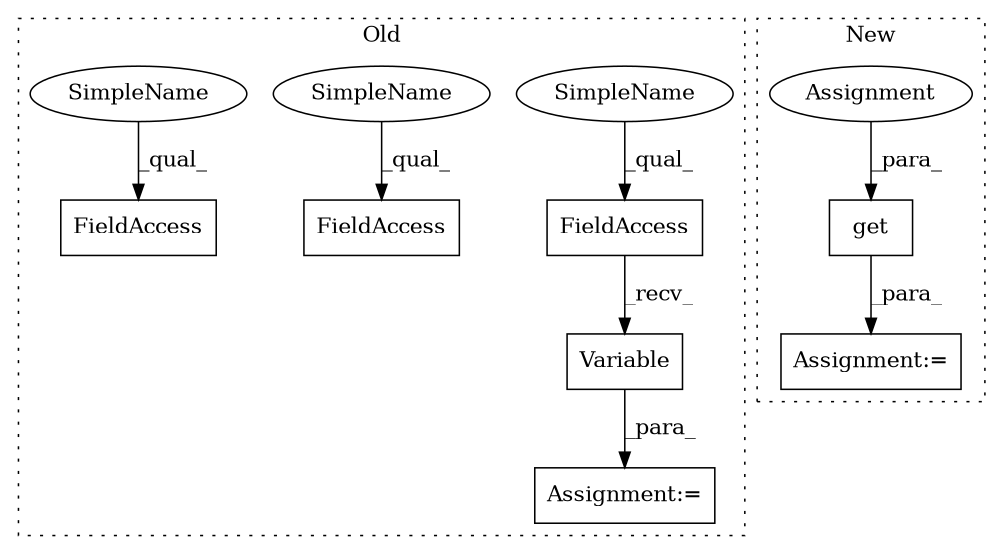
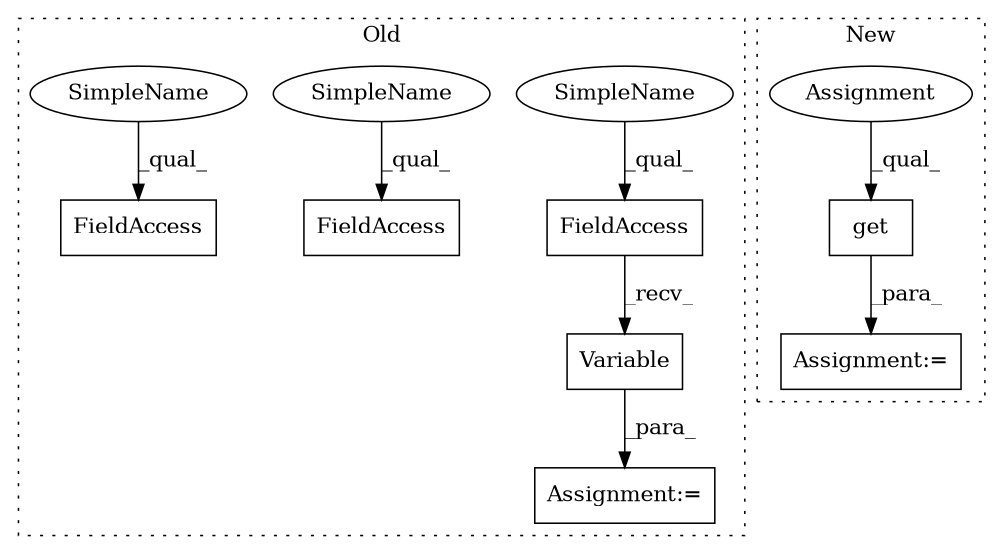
(906, 161) -> (906, 161)
